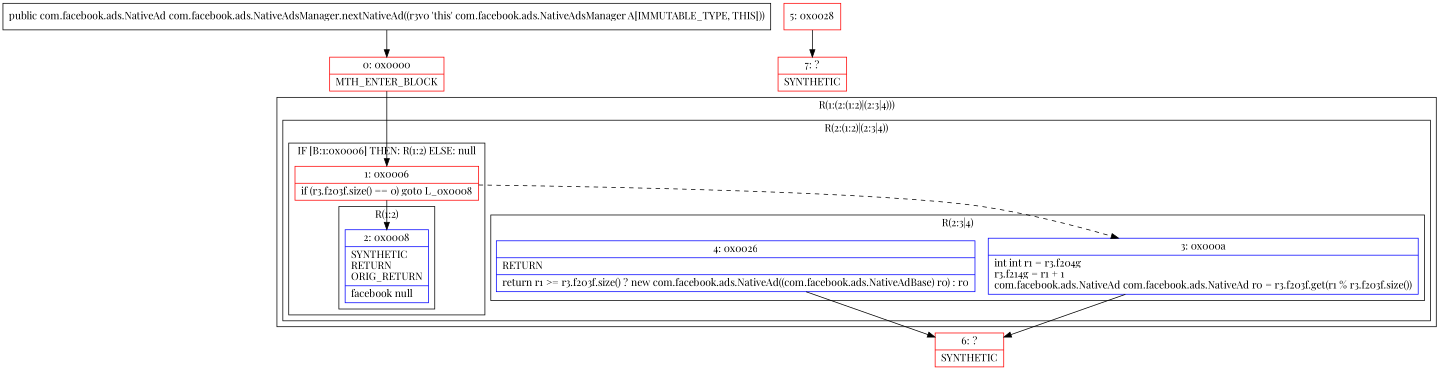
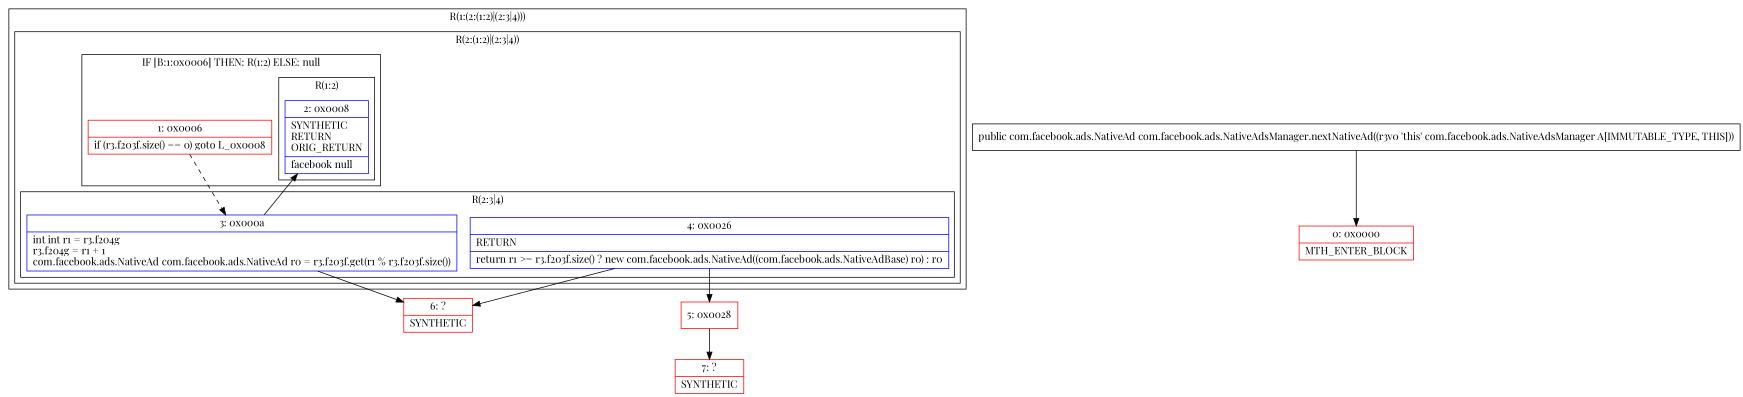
(387, 125) -> none
(387, 211) -> (279, 197)
(1030, 274) -> (69, 251)
none -> (709, 281)
